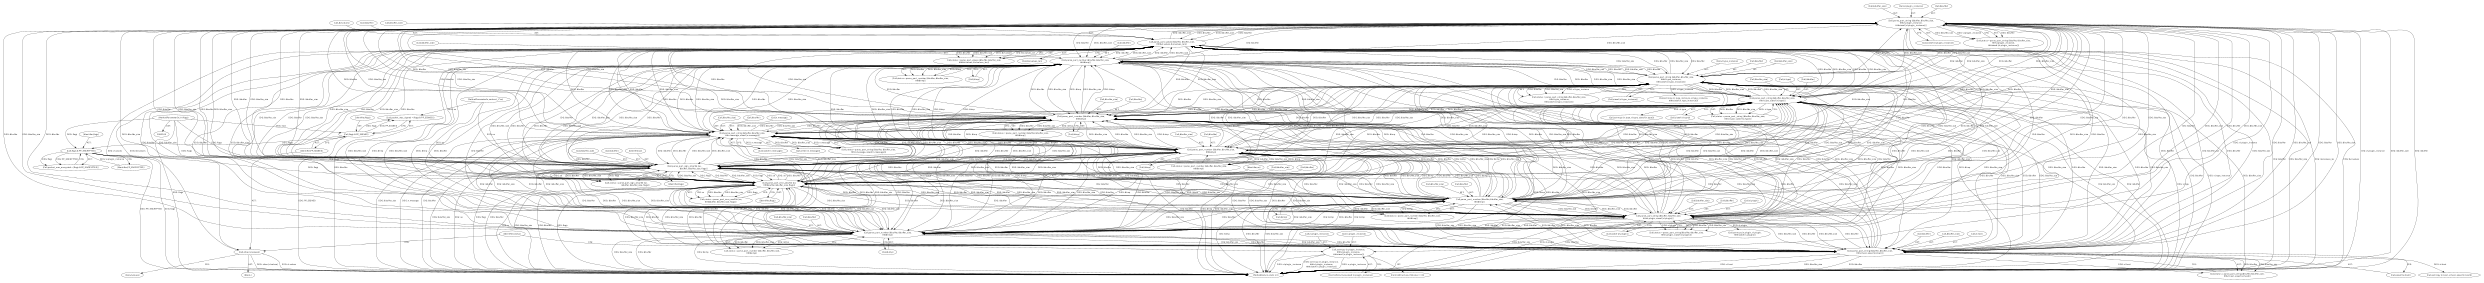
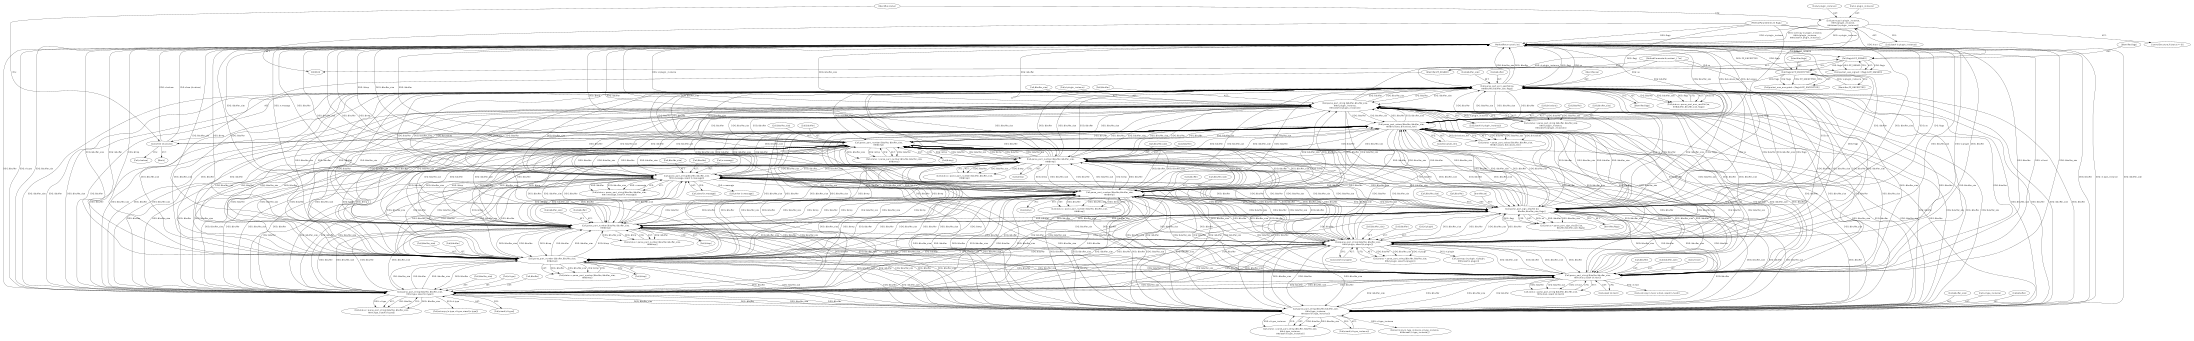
none -> (987, 69)
(695, 273) -> (1682, 47)
(1351, 275) -> (1901, 45)
